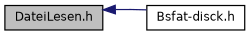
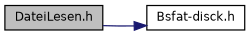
(131, 10) -> (119, 26)
